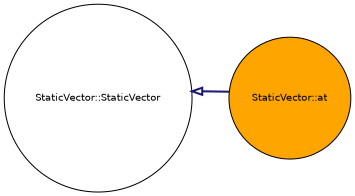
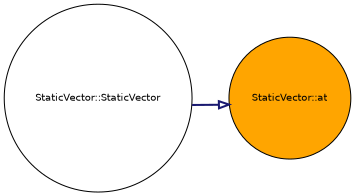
(216, 91) -> (205, 105)
